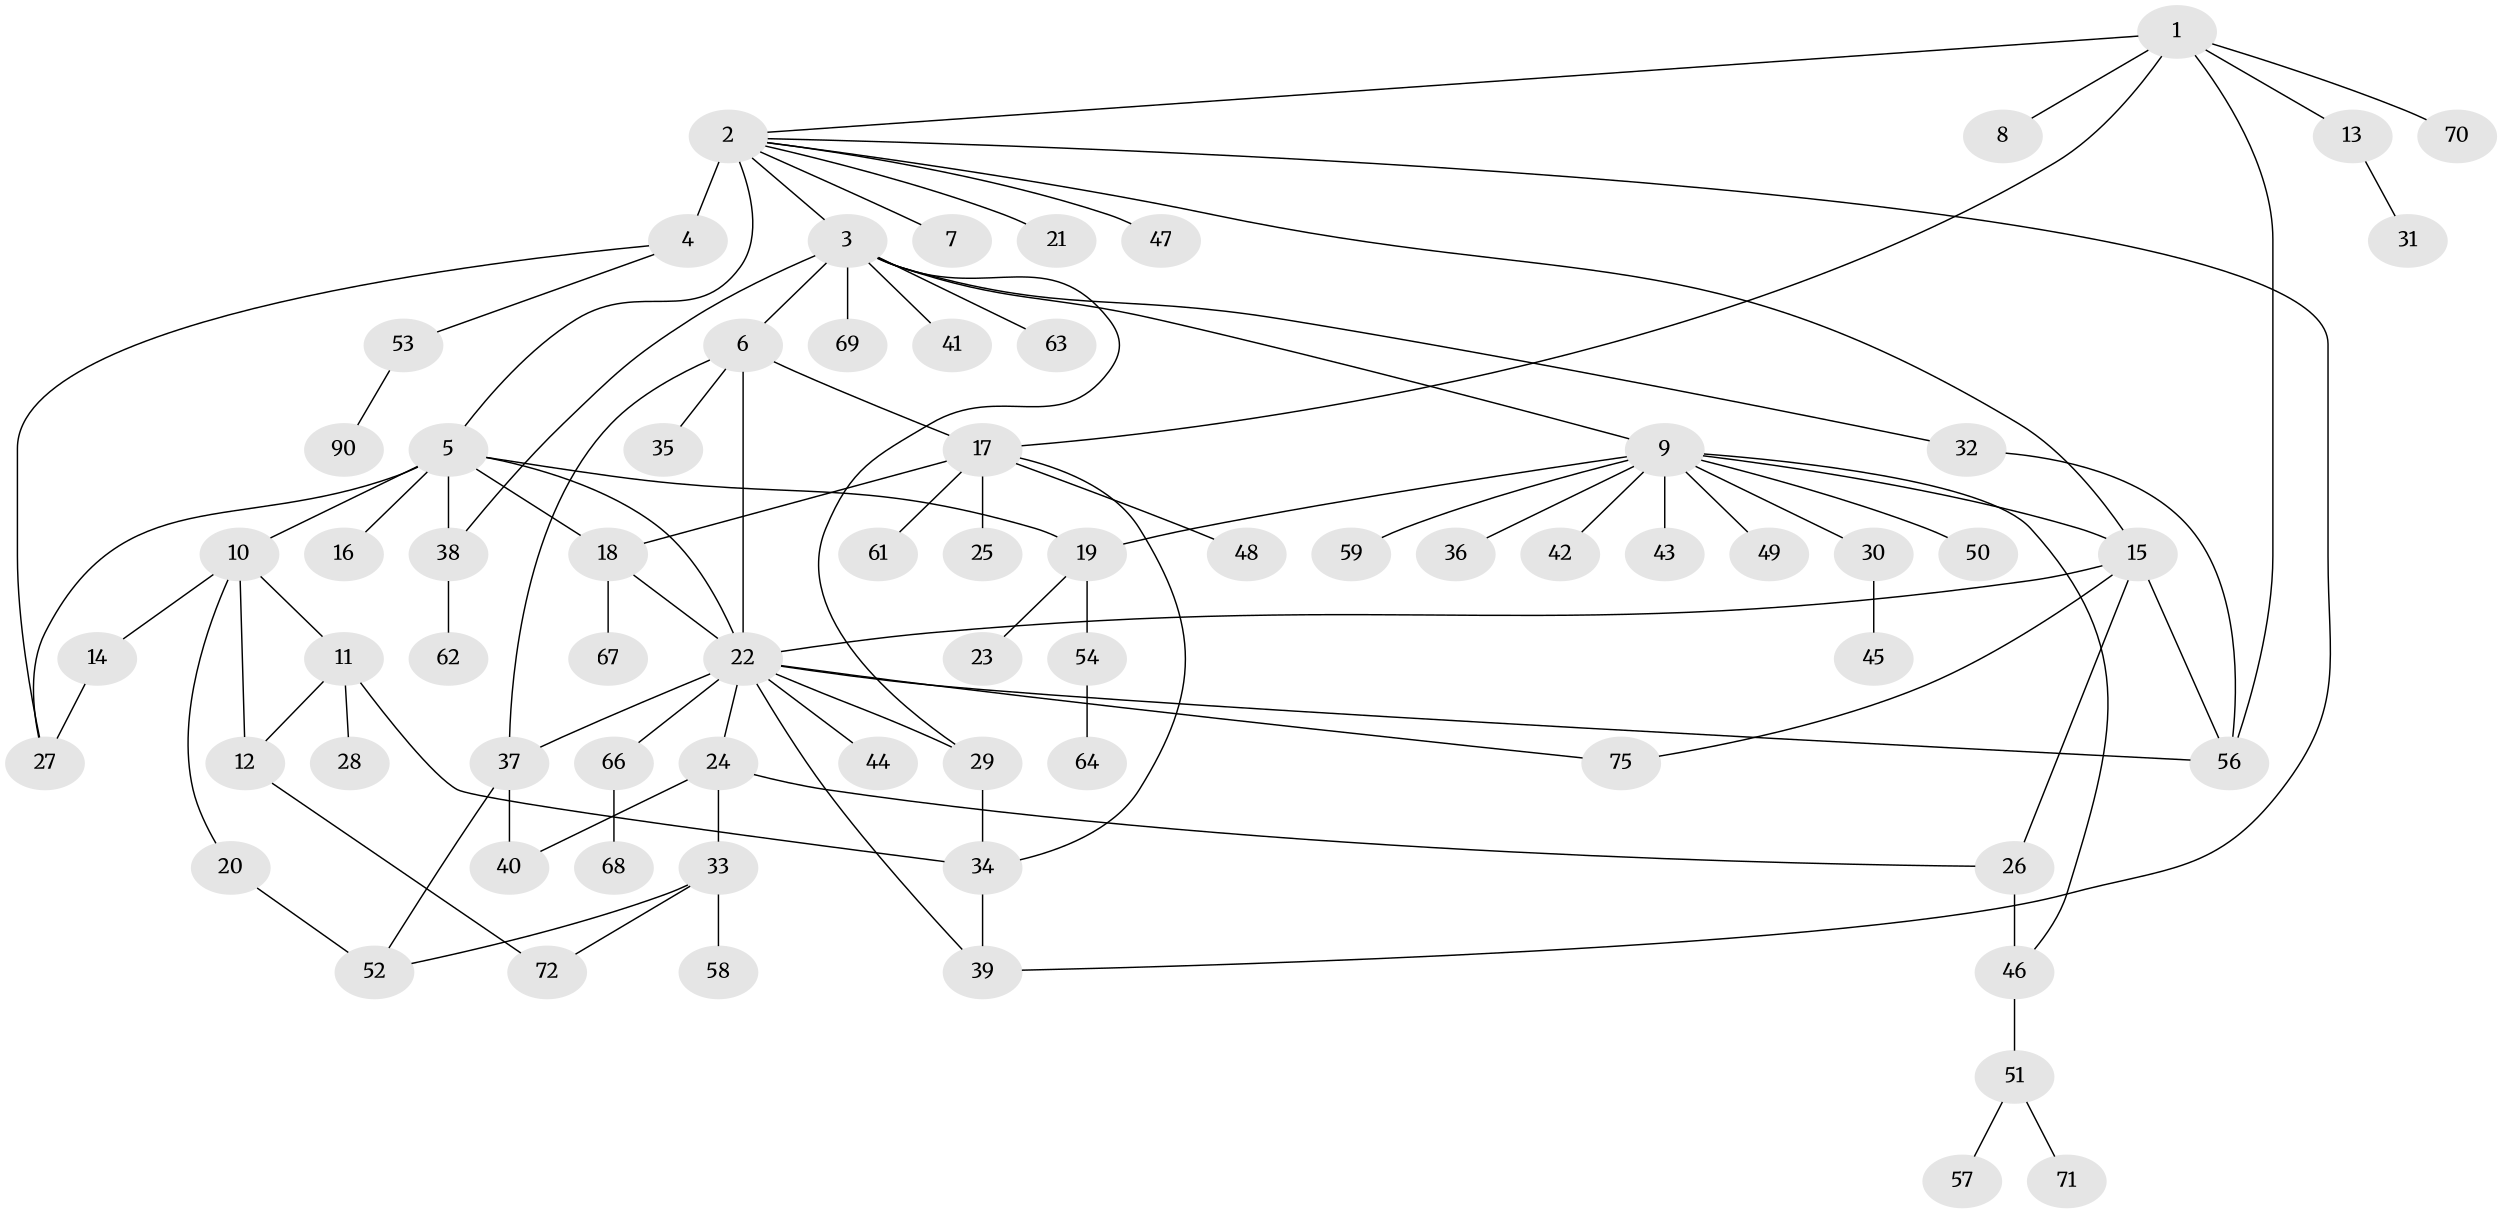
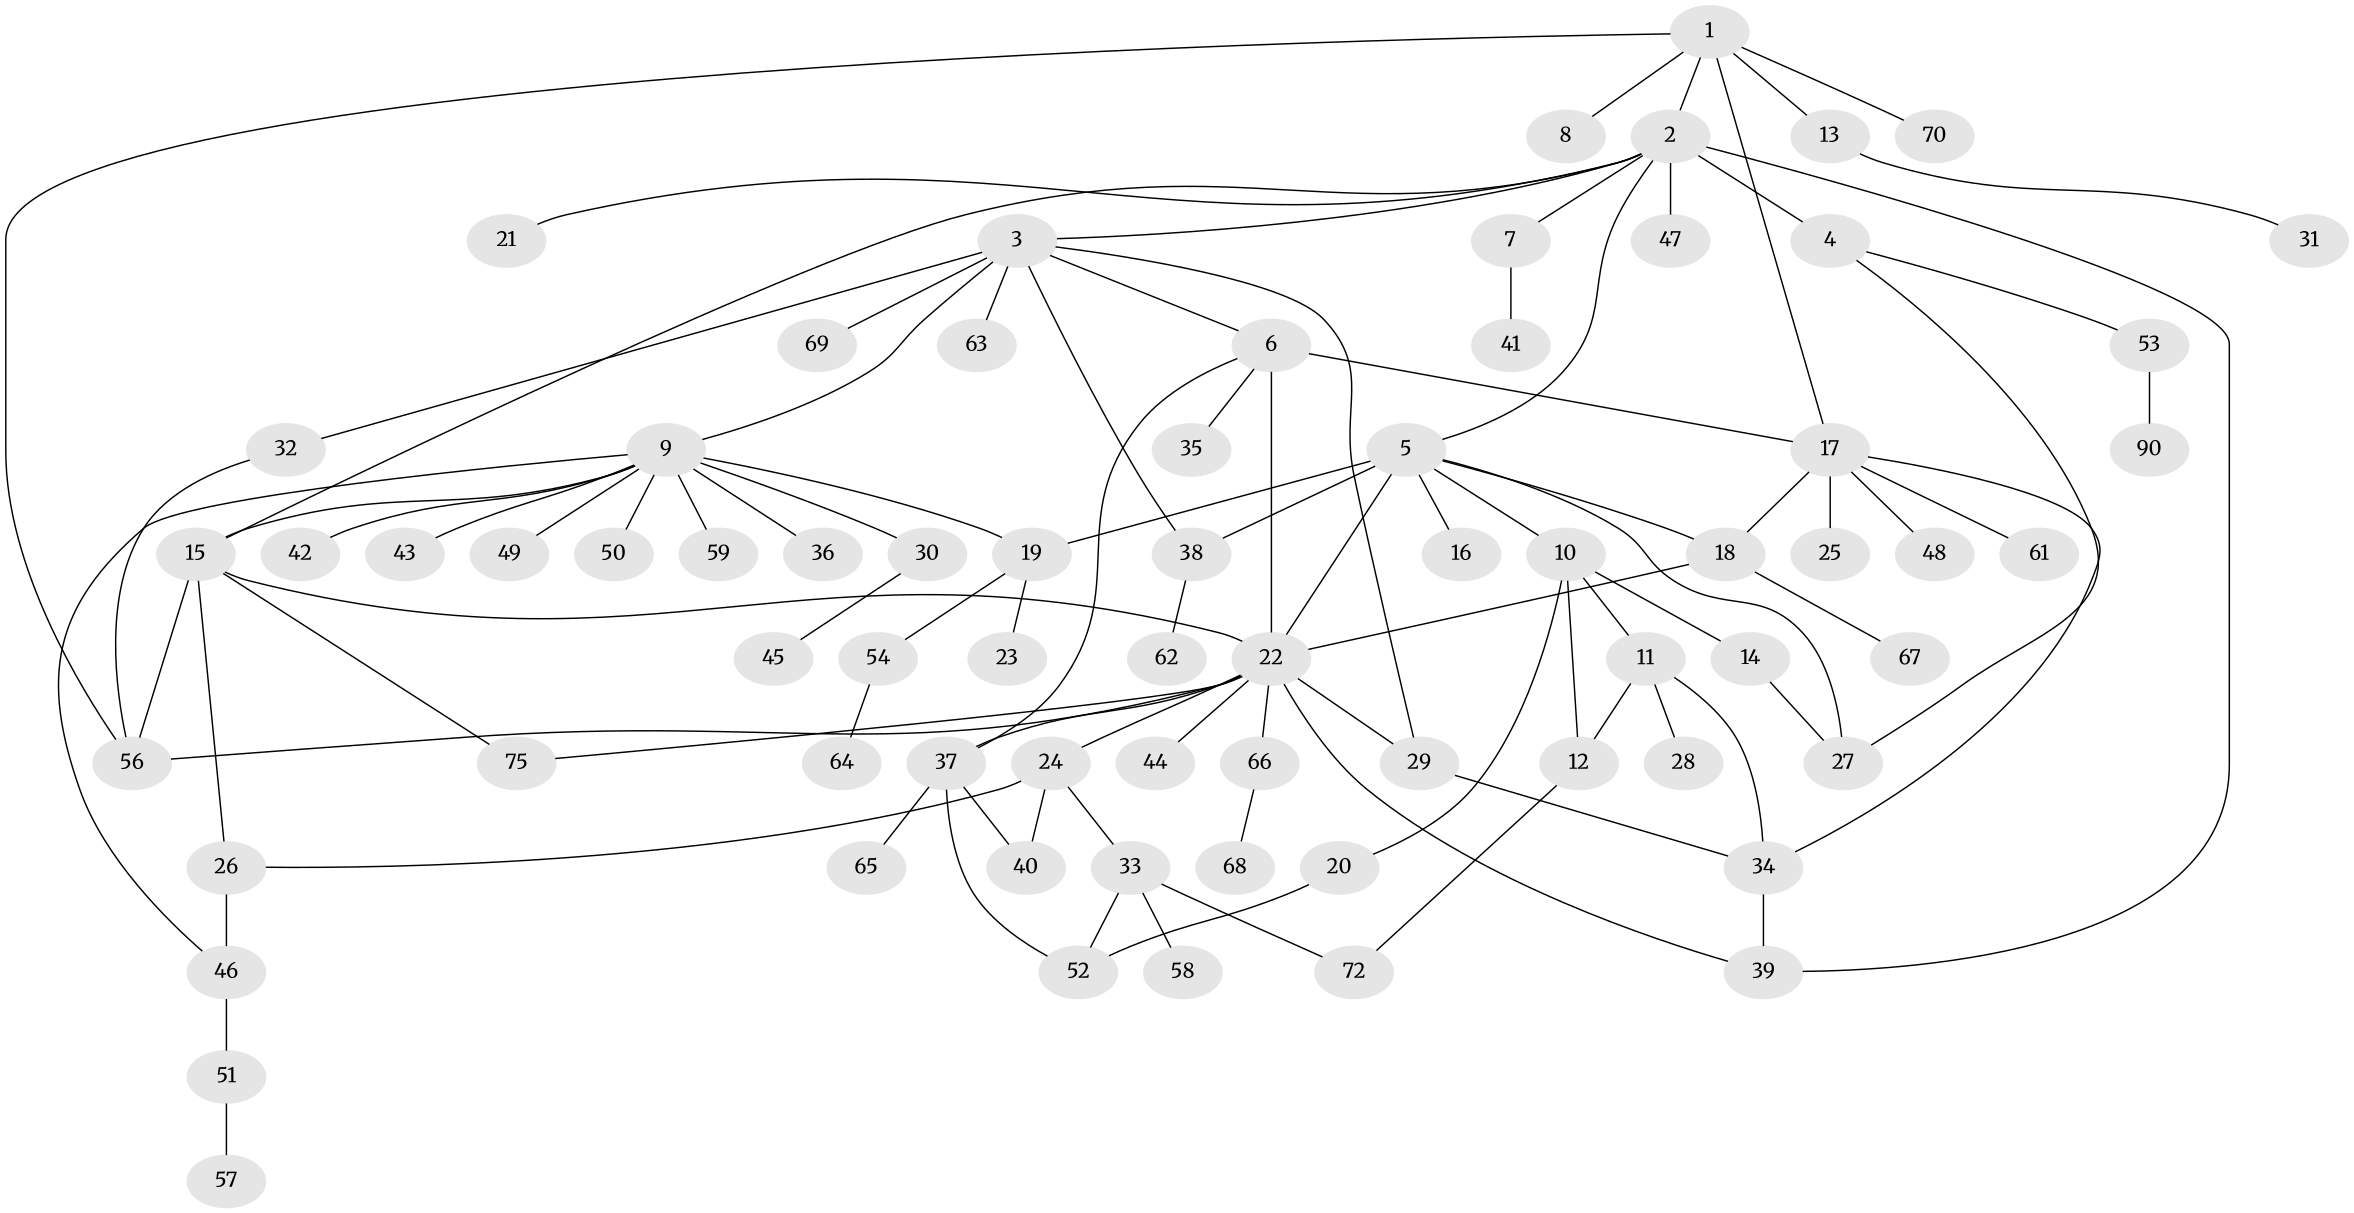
(900, 293) -> (1511, 293)
none -> (866, 868)
(2067, 1181) -> none
